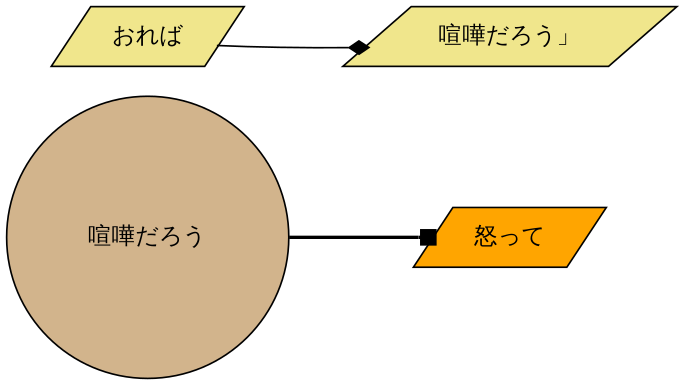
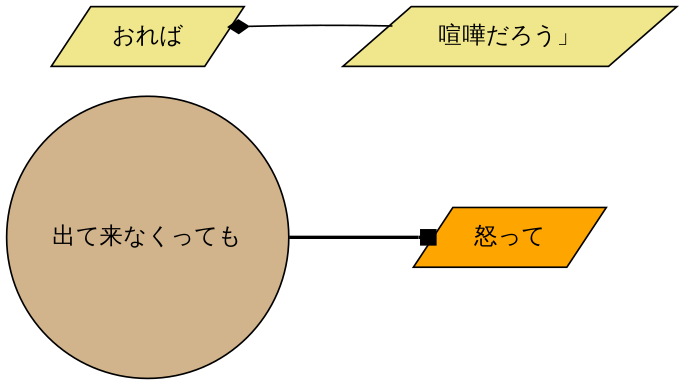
(283, 47) -> (321, 25)
(148, 237) -> (148, 237)
